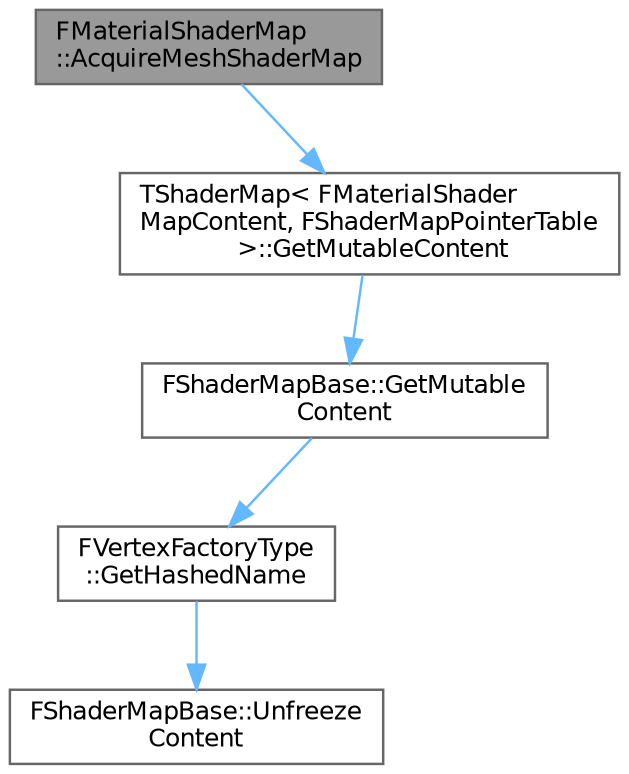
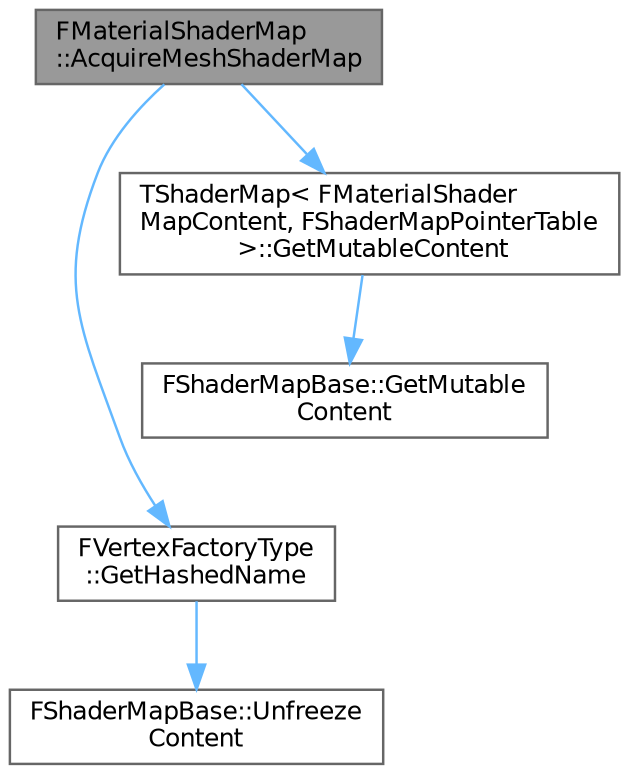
(279, 473) -> (77, 290)
